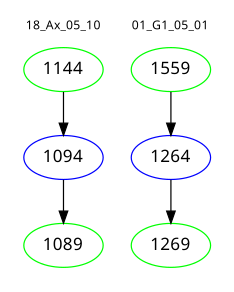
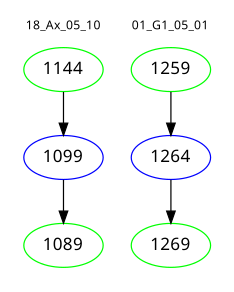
(171, 70) -> (171, 70)
(63, 157) -> (63, 157)
